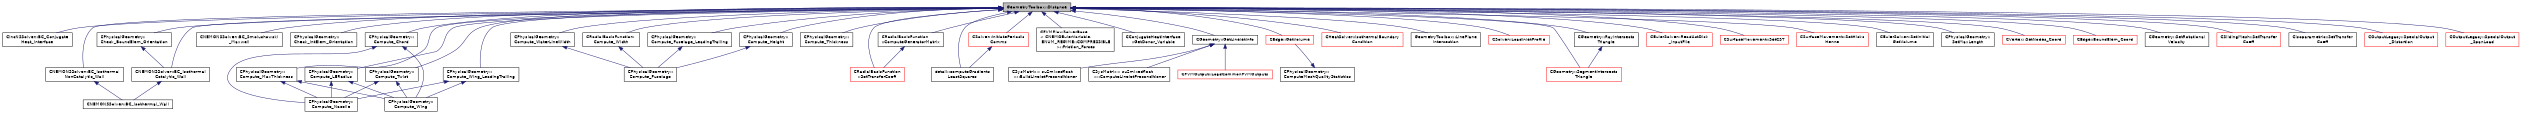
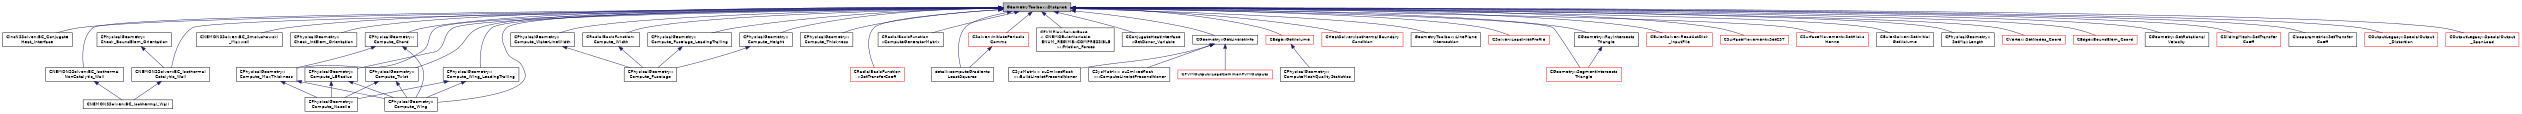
(576, 14) -> (514, 26)
(1304, 54) -> (1301, 58)
(253, 58) -> (334, 59)
(893, 59) -> none
